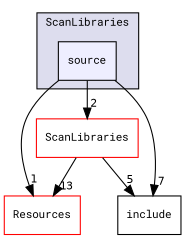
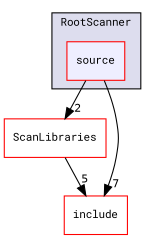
(88, 23) -> (96, 23)
(87, 61) -> (96, 61)
(42, 215) -> none
(149, 215) -> (96, 215)
